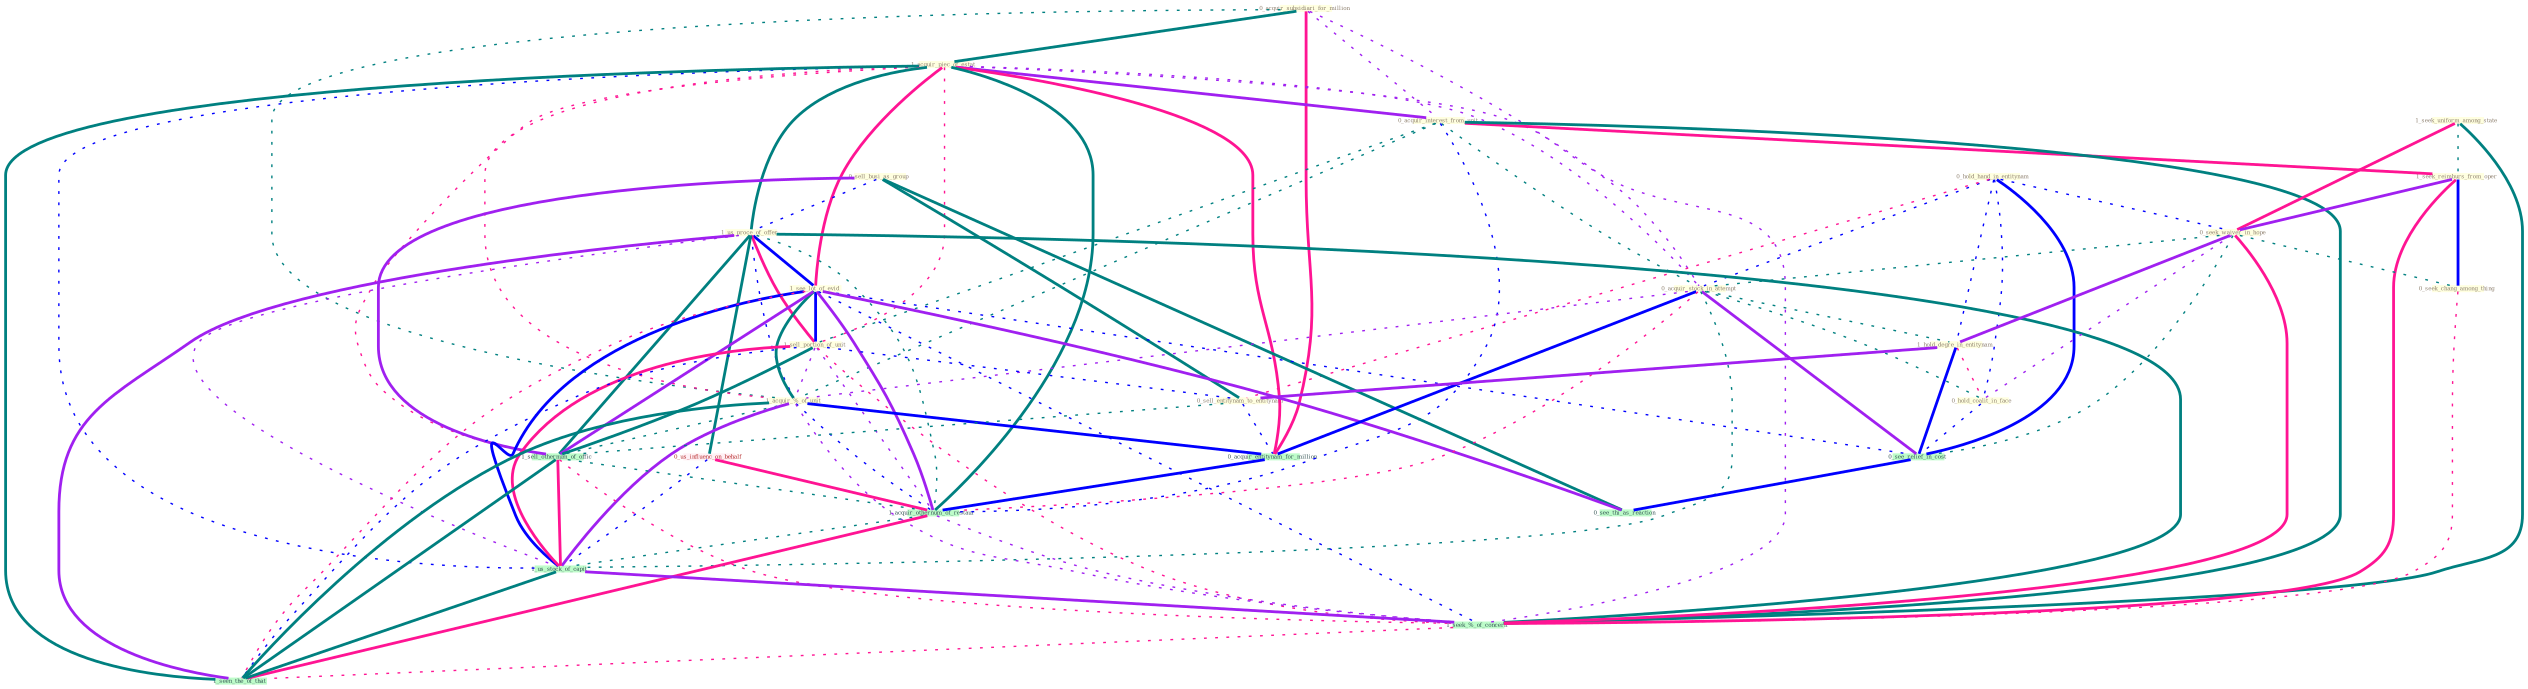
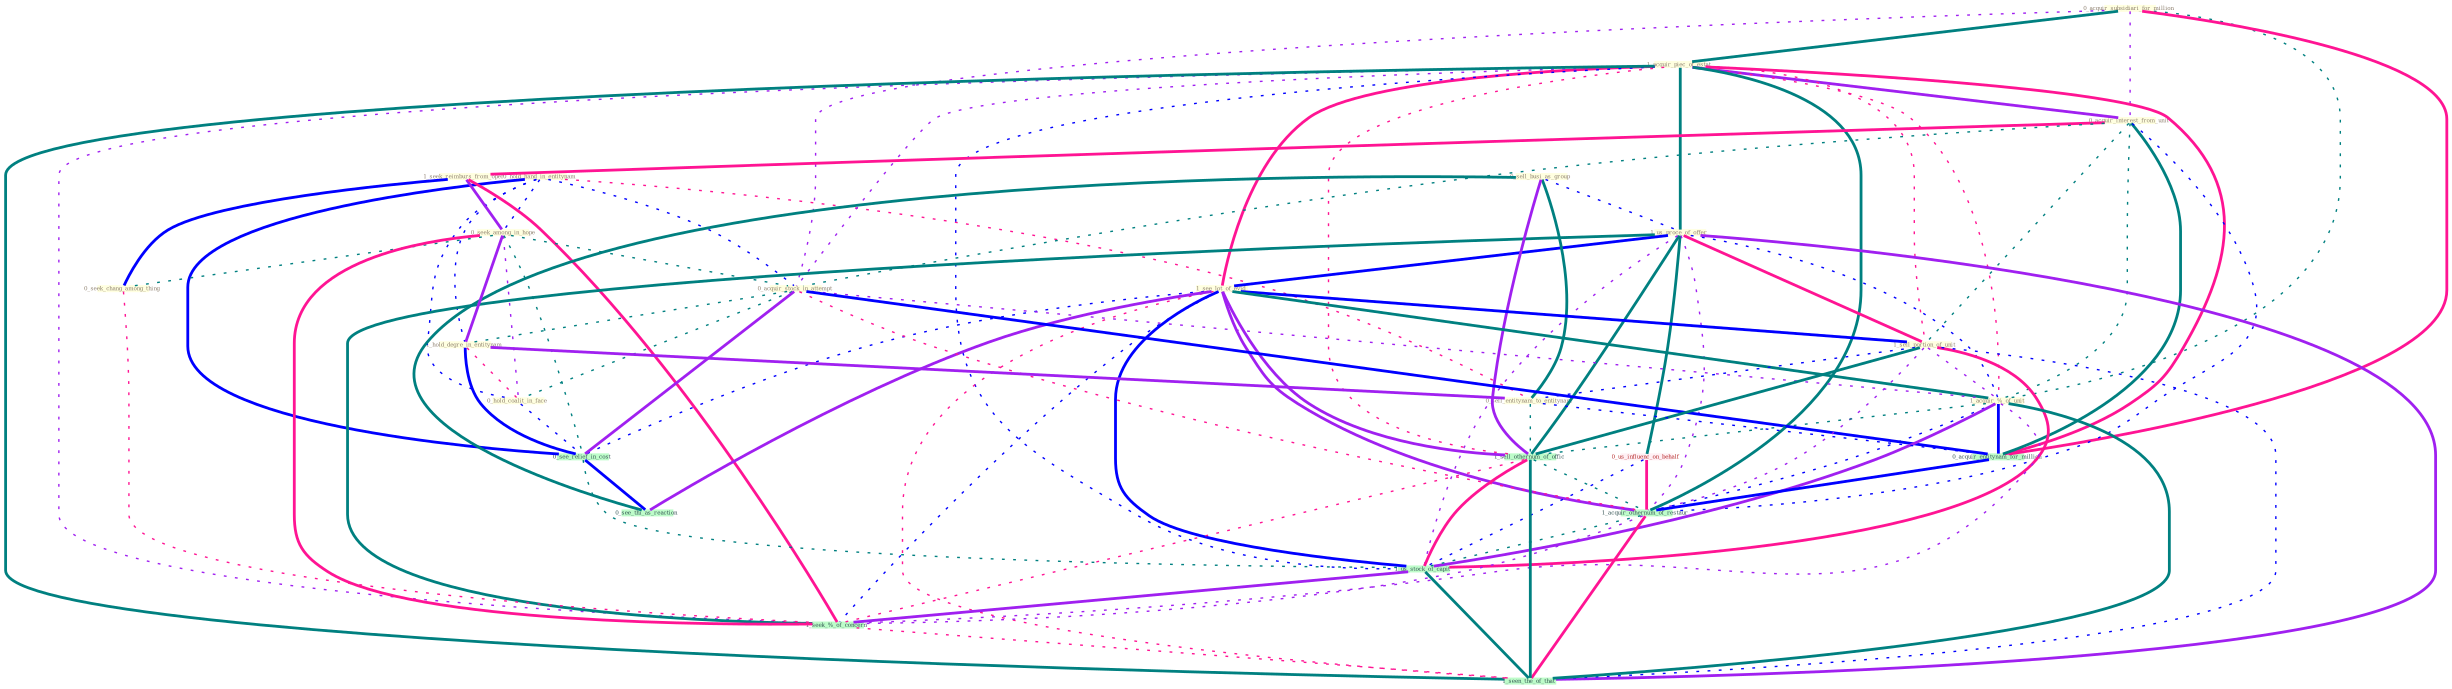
(2458, 121) -> none
(2234, 233) -> (503, 233)
(2340, 353) -> (2173, 327)
(913, 370) -> (1703, 386)
(1092, 544) -> none
(1261, 552) -> (971, 558)
